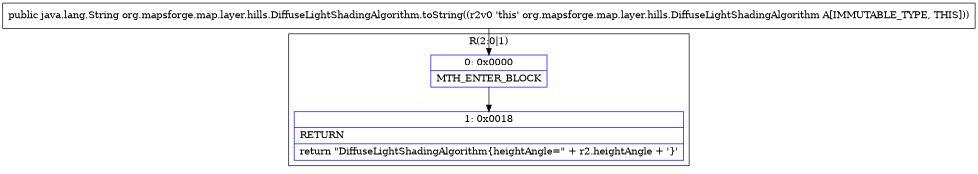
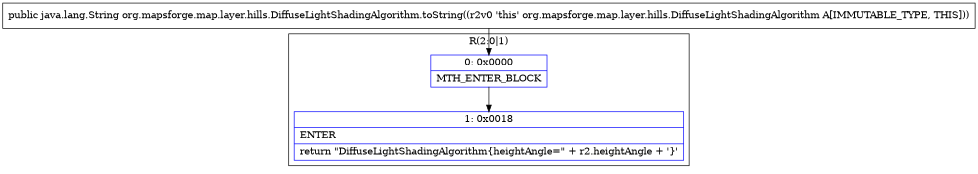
(322, 135) -> (318, 135)
